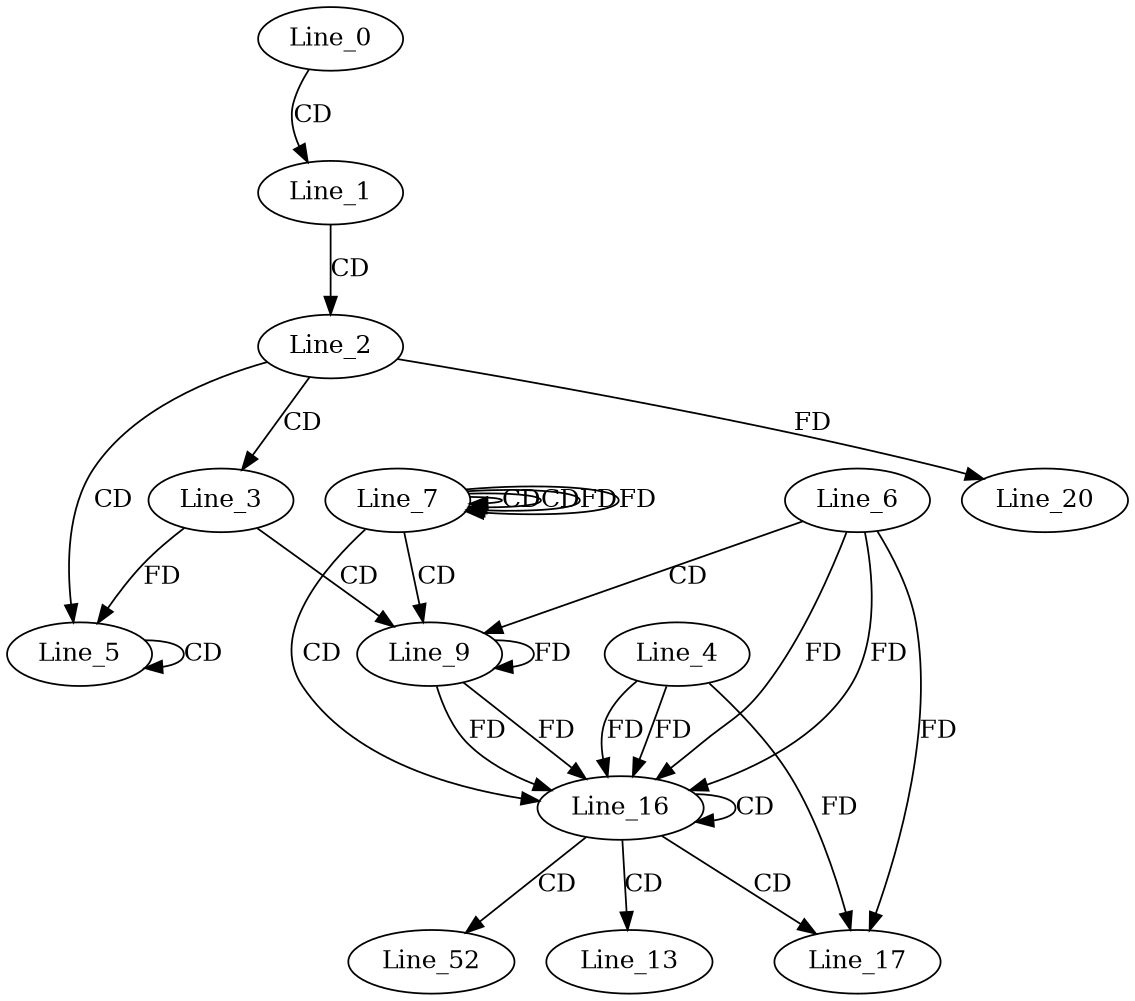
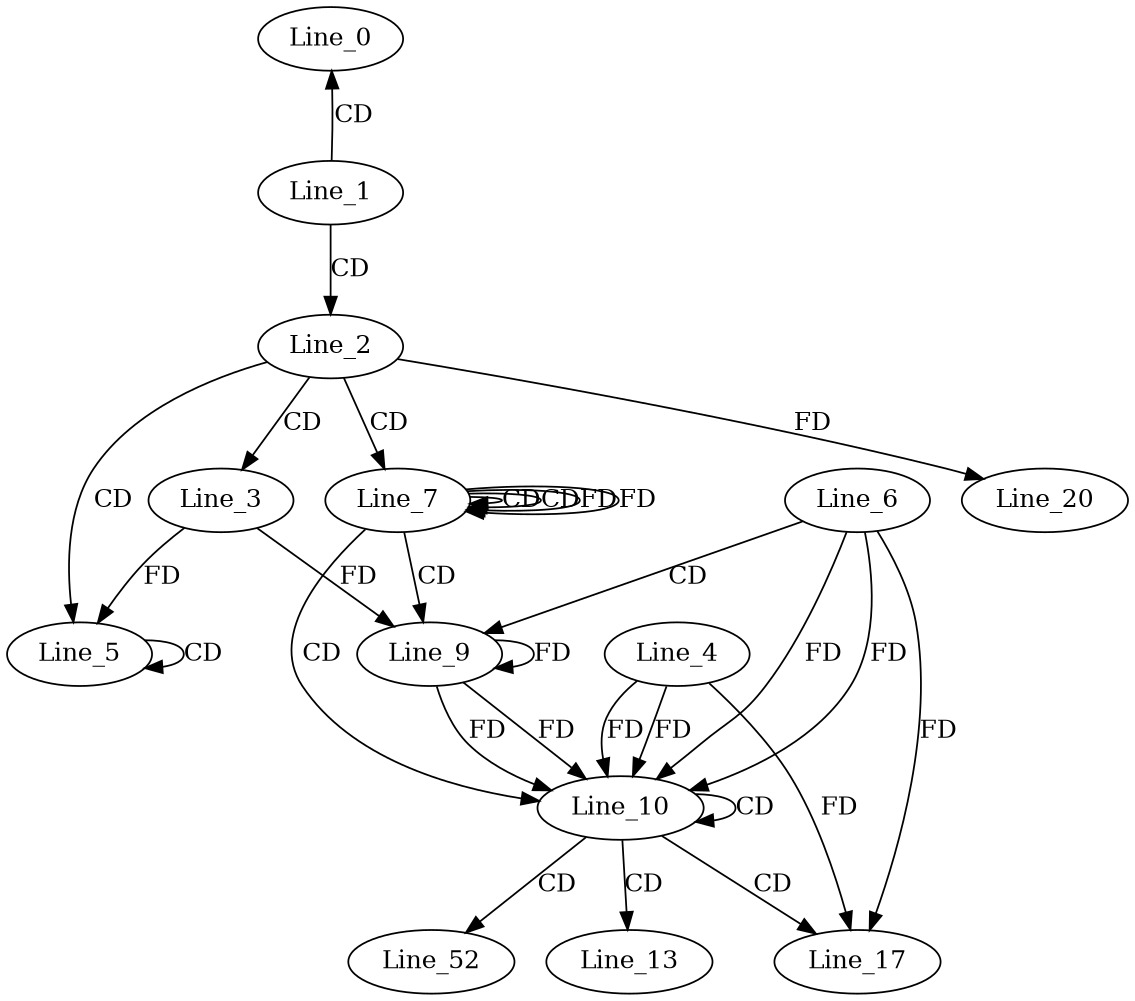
(293, 107) -> (332, 125)
none -> (361, 415)
(359, 577) -> (359, 577)
(621, 808) -> (621, 808)
